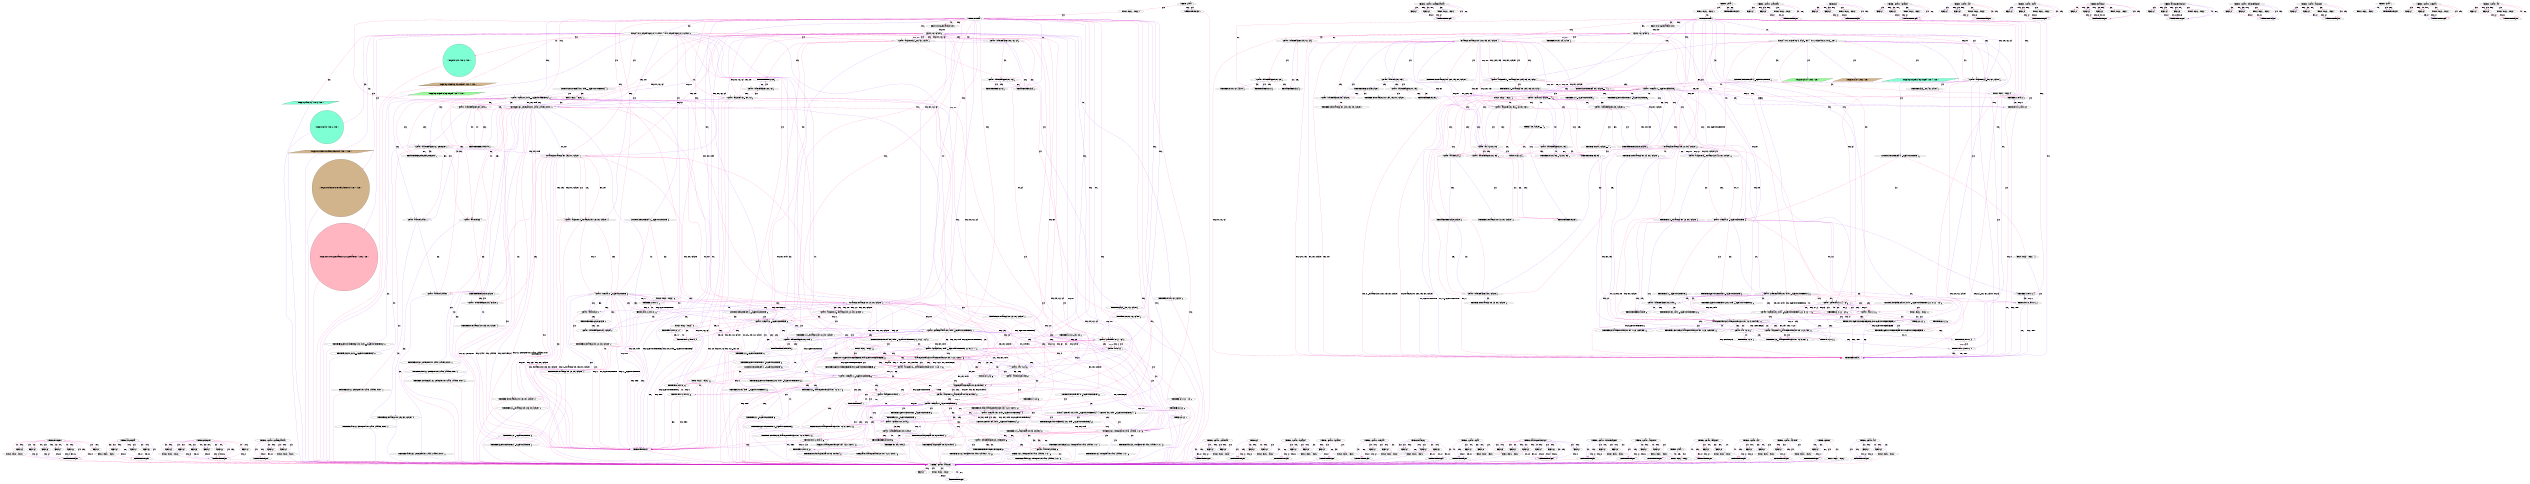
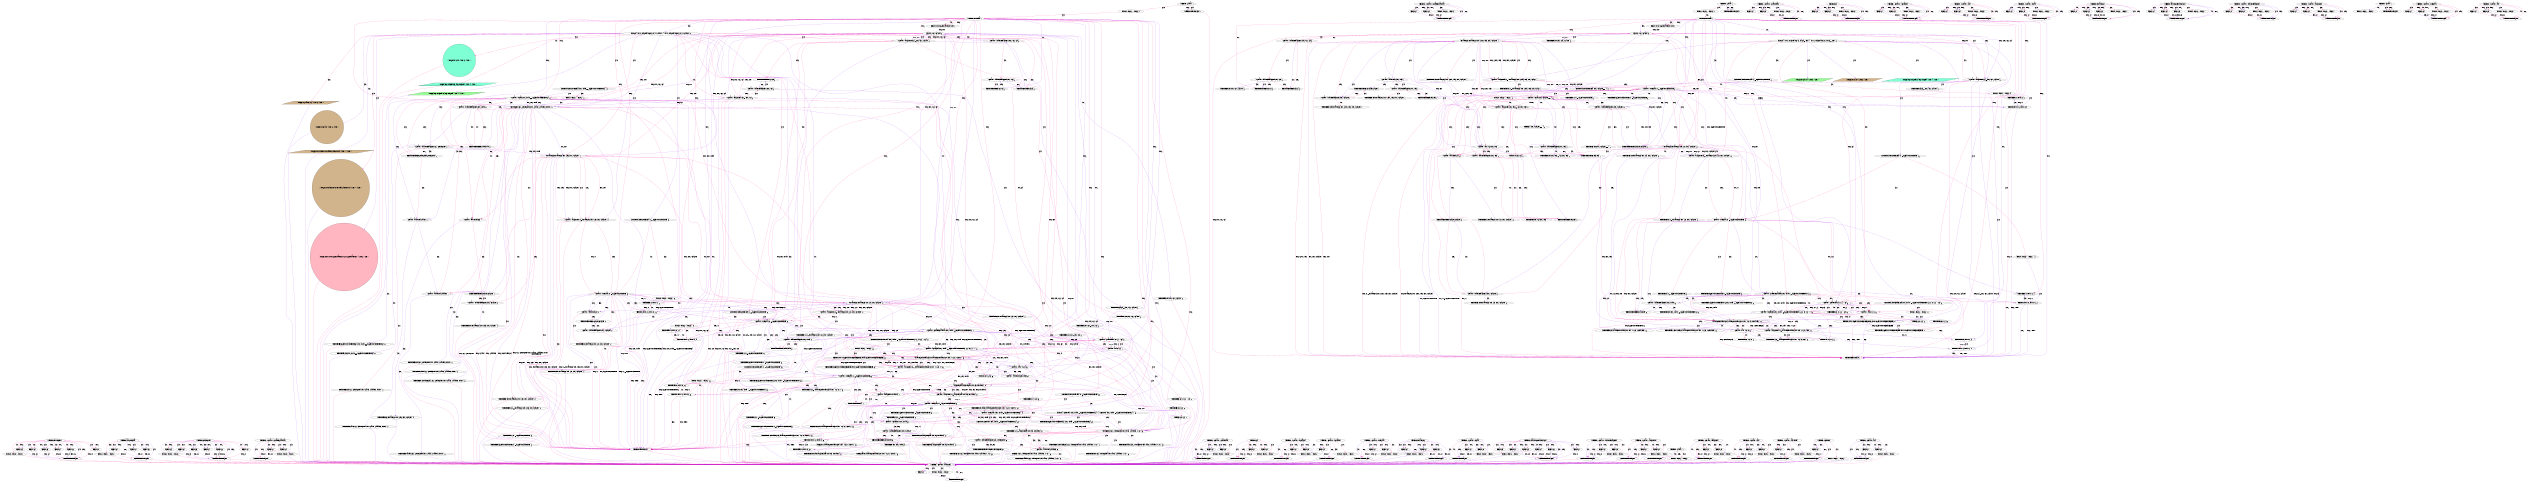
(458, 84) -> (458, 84)
none -> (1564, 93)
(311, 103) -> (311, 103)
(1532, 103) -> (1532, 103)
(1486, 124) -> (1445, 111)
(327, 127) -> (327, 127)
(963, 137) -> none
(1525, 141) -> (1513, 116)
(455, 181) -> (509, 181)
(441, 184) -> (419, 188)
none -> (1537, 220)
none -> (1087, 326)
none -> (939, 392)
(1010, 437) -> (1011, 427)
(992, 445) -> (992, 445)
